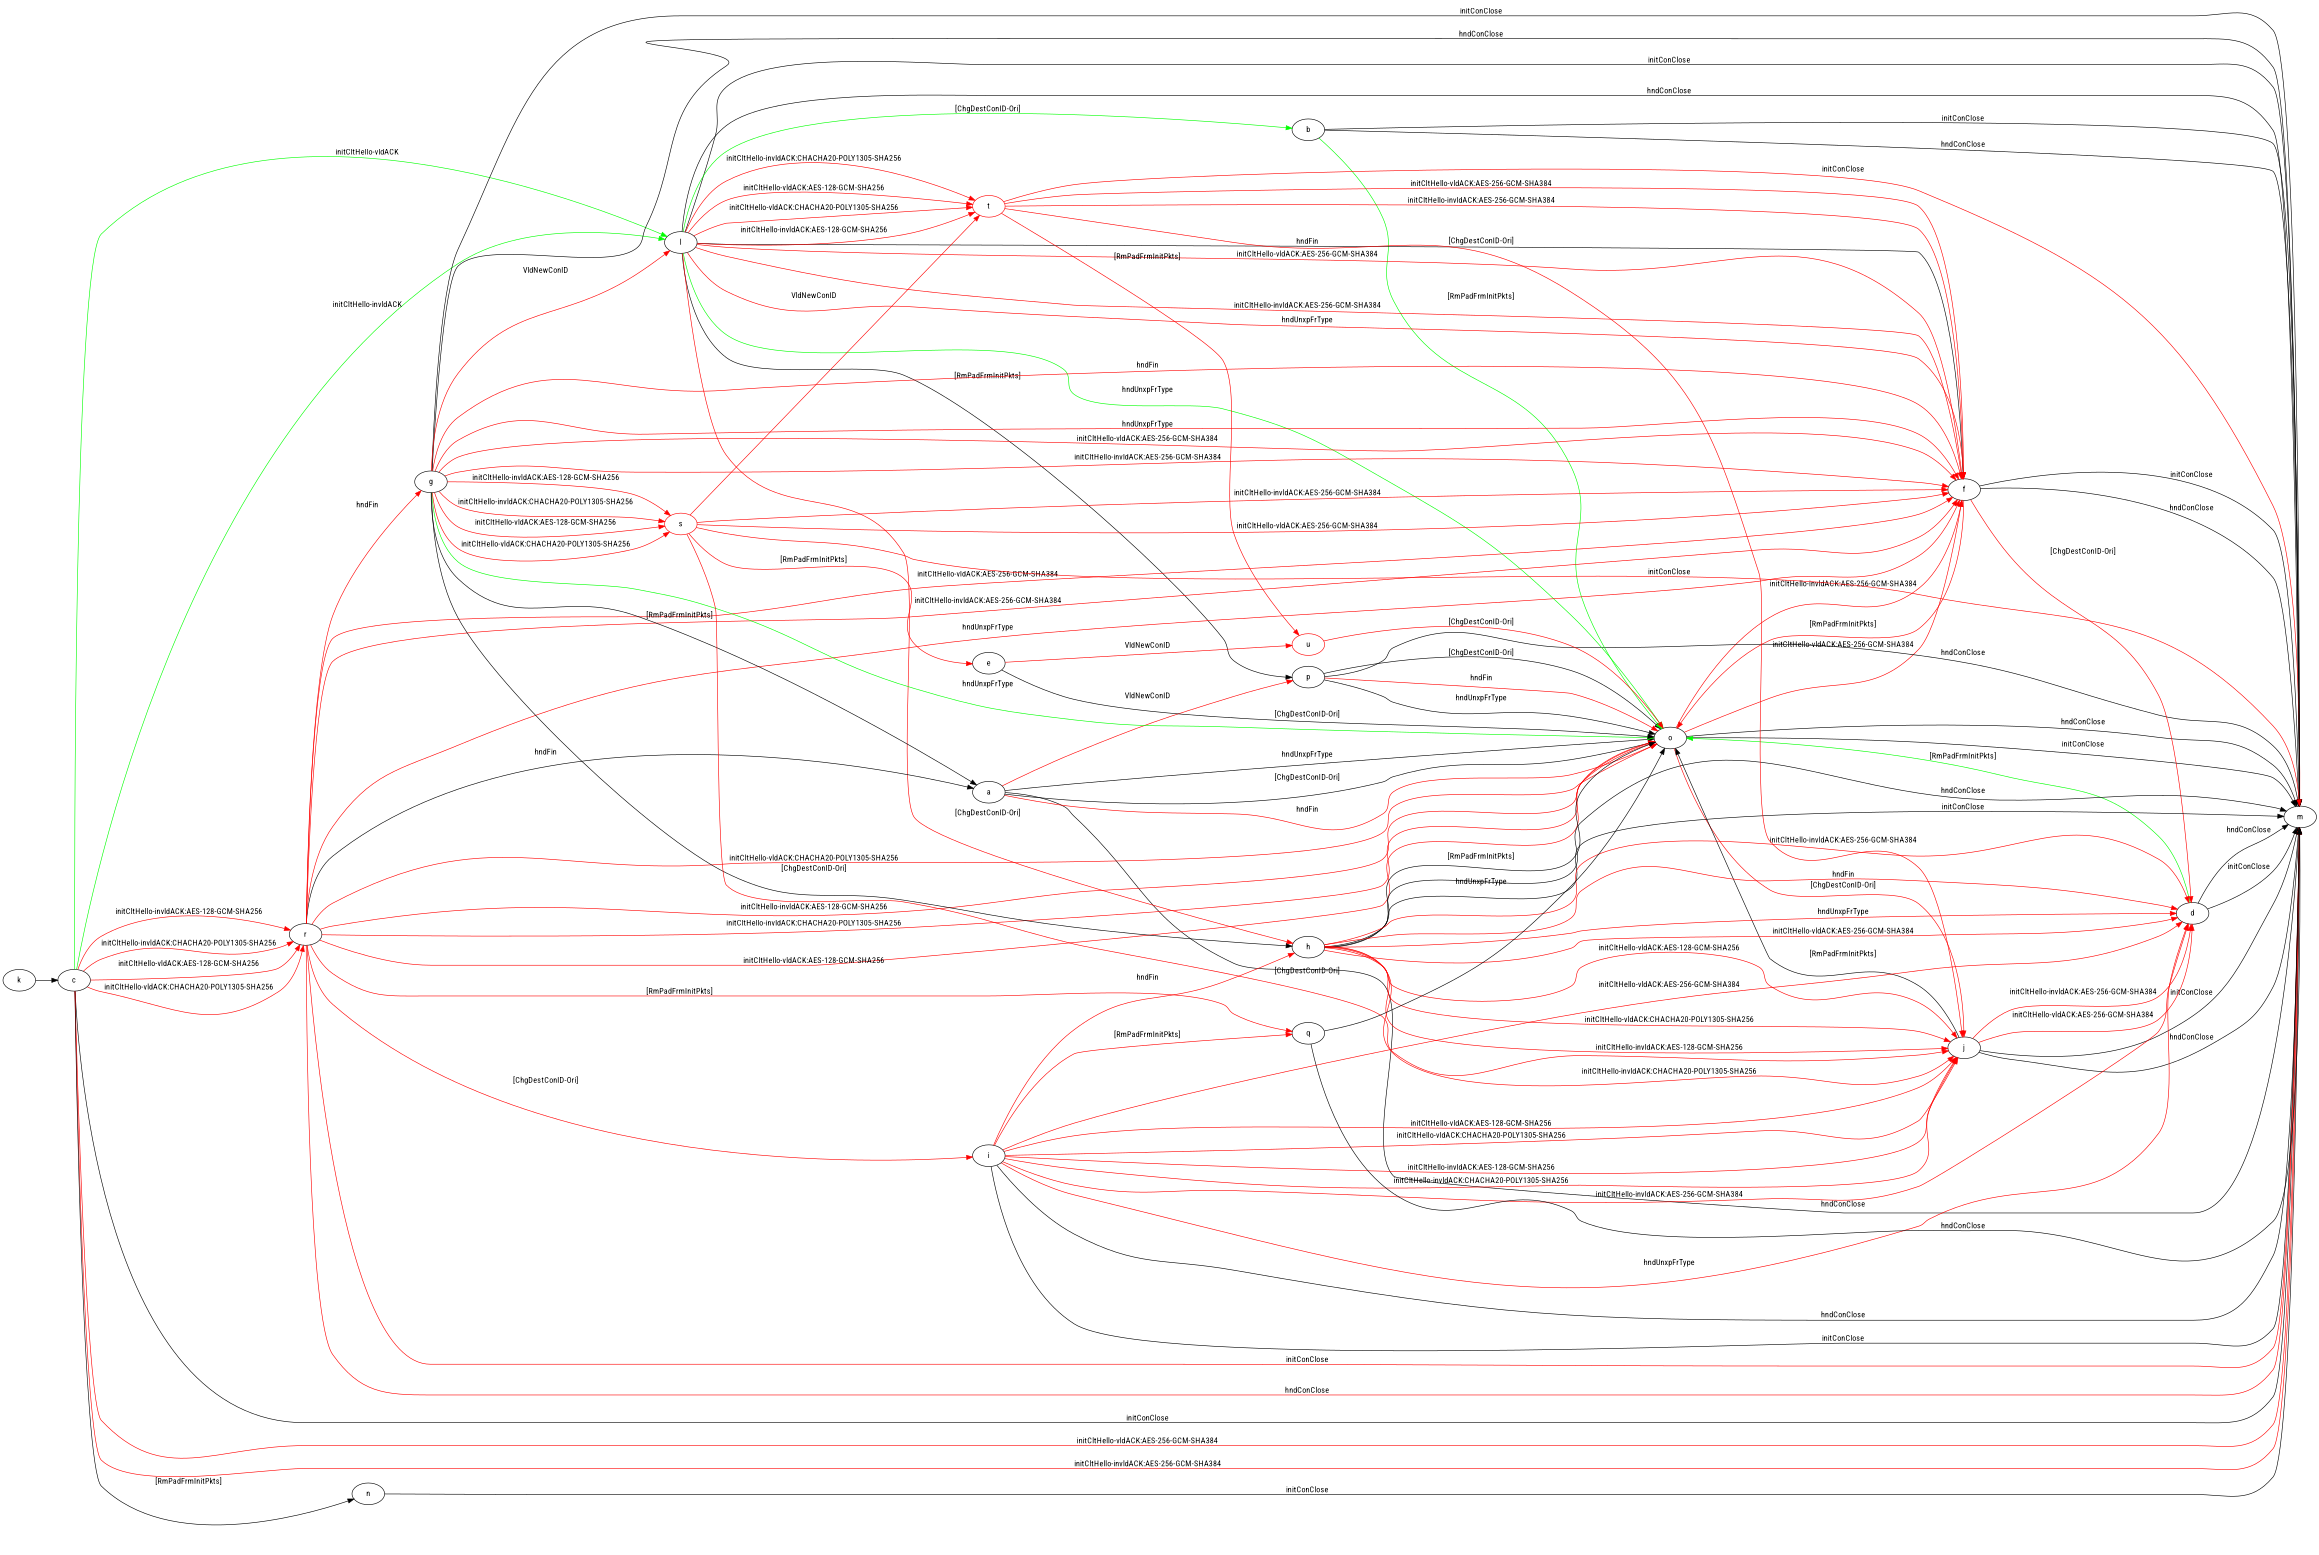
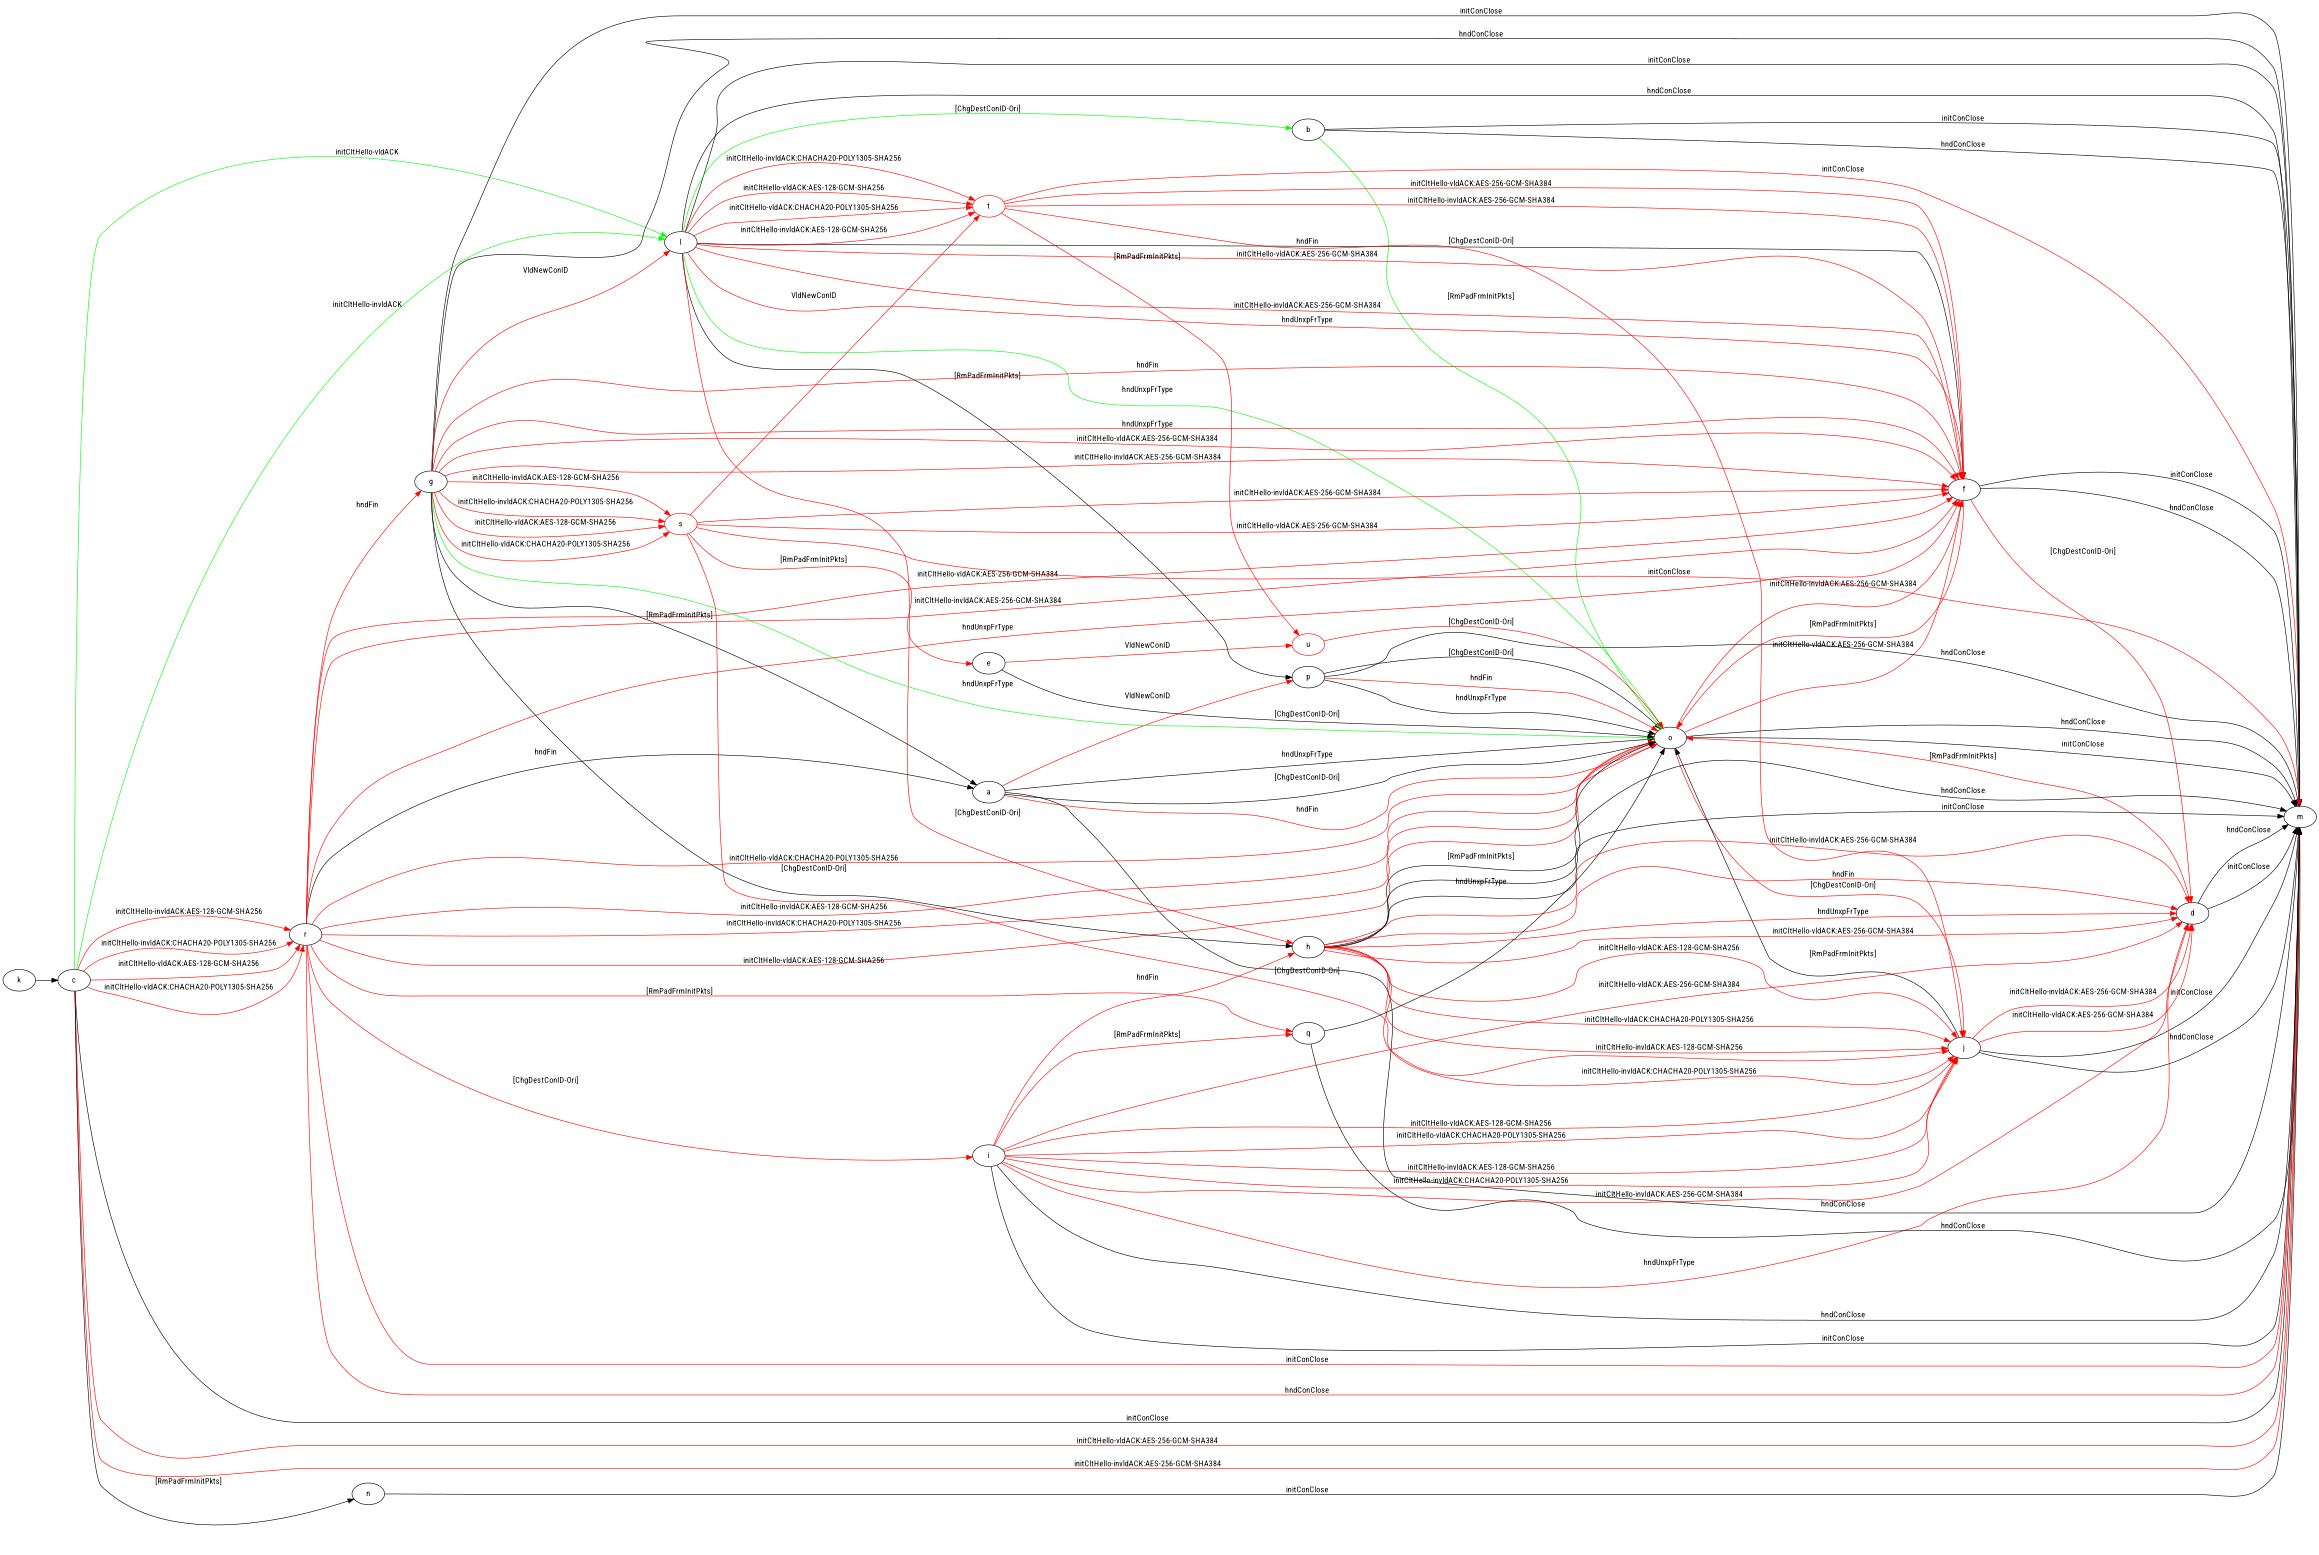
(1970, 768) -> (1970, 768)
